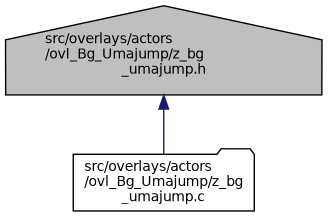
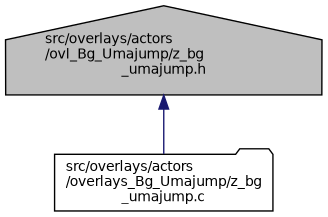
(164, 183) -> (164, 183)
